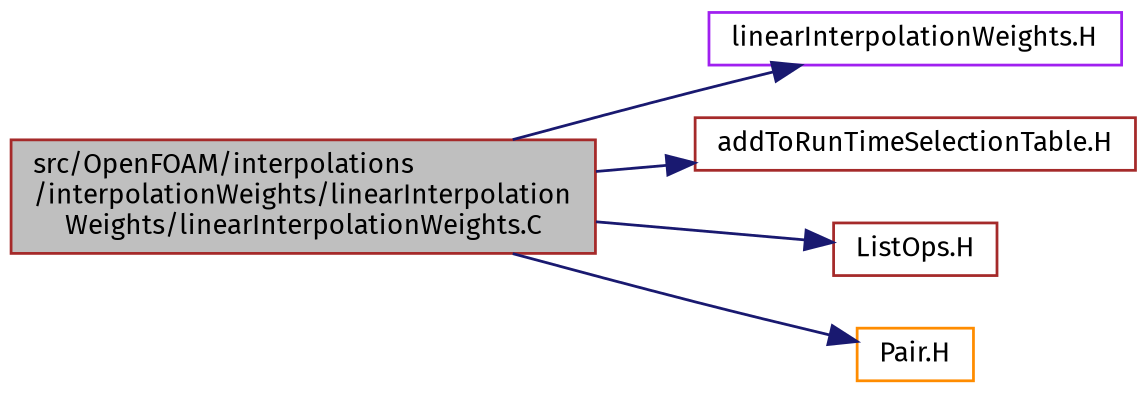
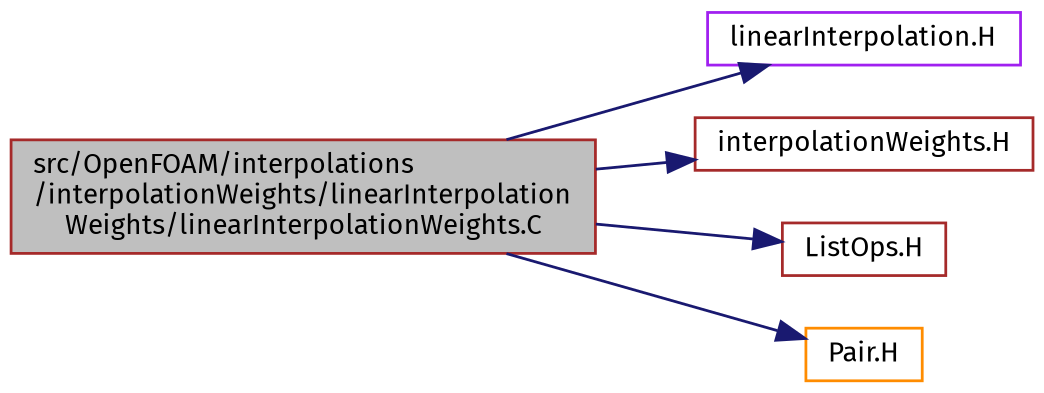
(915, 39) -> (864, 39)
(915, 144) -> (864, 144)
